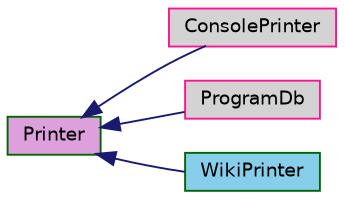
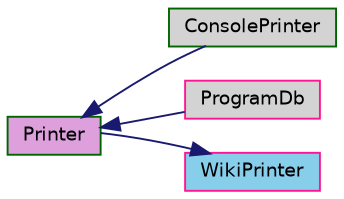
(253, 28) -> (253, 28)
(150, 166) -> (146, 140)
(253, 172) -> (253, 172)
